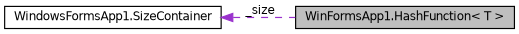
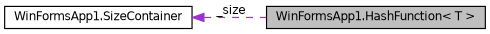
(113, 17) -> (98, 17)
